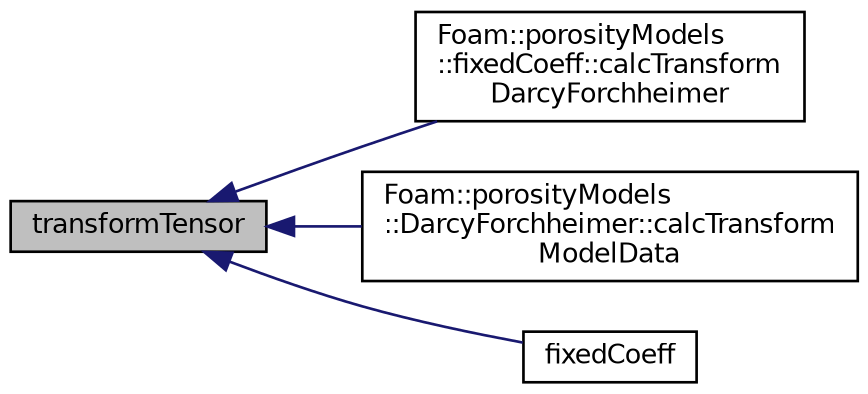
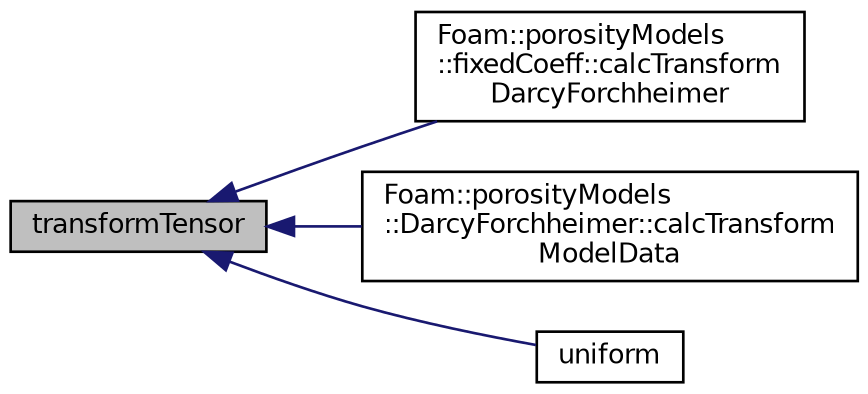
(610, 357) -> (610, 357)
